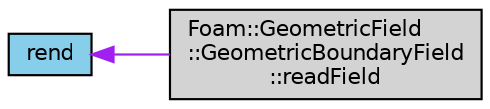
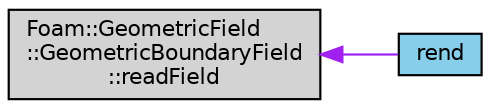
(142, 54) -> (370, 54)
